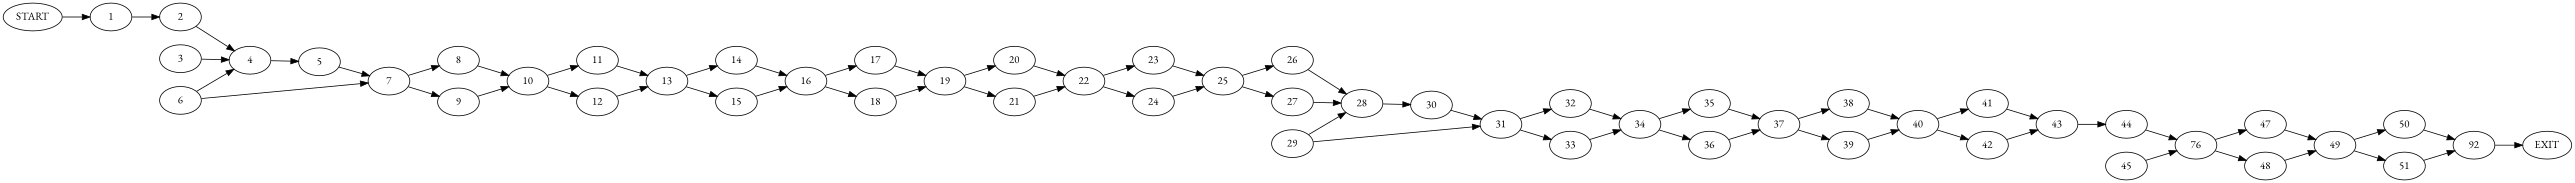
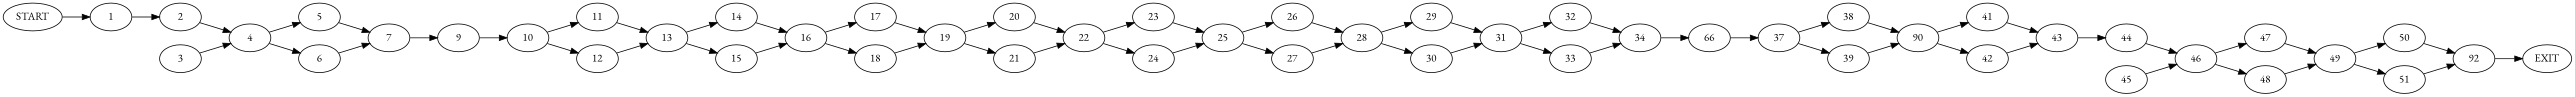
(458, 60) -> none
(212, 82) -> (281, 47)
(1709, 103) -> none
(1918, 124) -> (1918, 38)
(1324, 126) -> (1393, 29)
(1709, 145) -> (1709, 38)
(2196, 145) -> (2196, 59)
